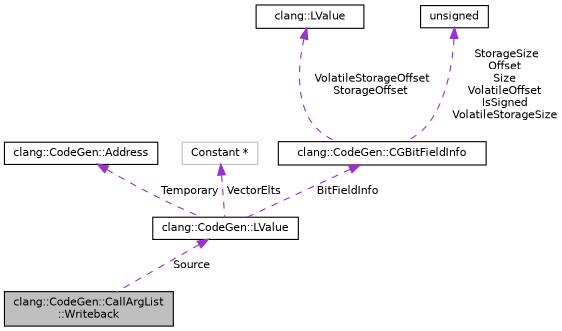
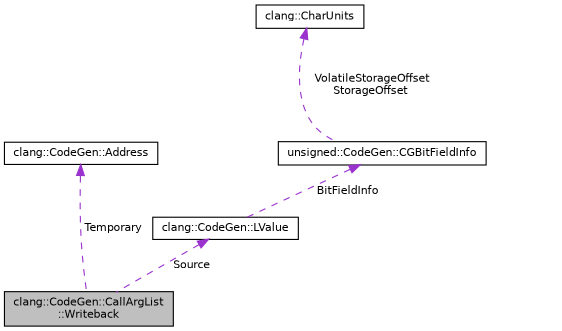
(310, 17) -> (310, 17)
(454, 17) -> none
(220, 153) -> none
(382, 153) -> (382, 153)
(154, 195) -> (81, 234)
